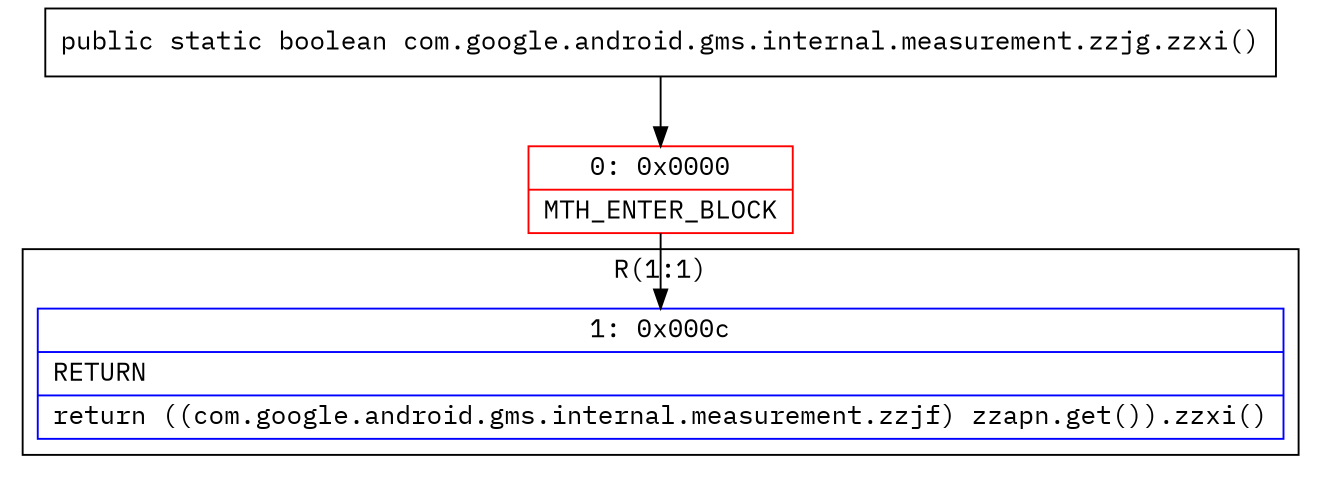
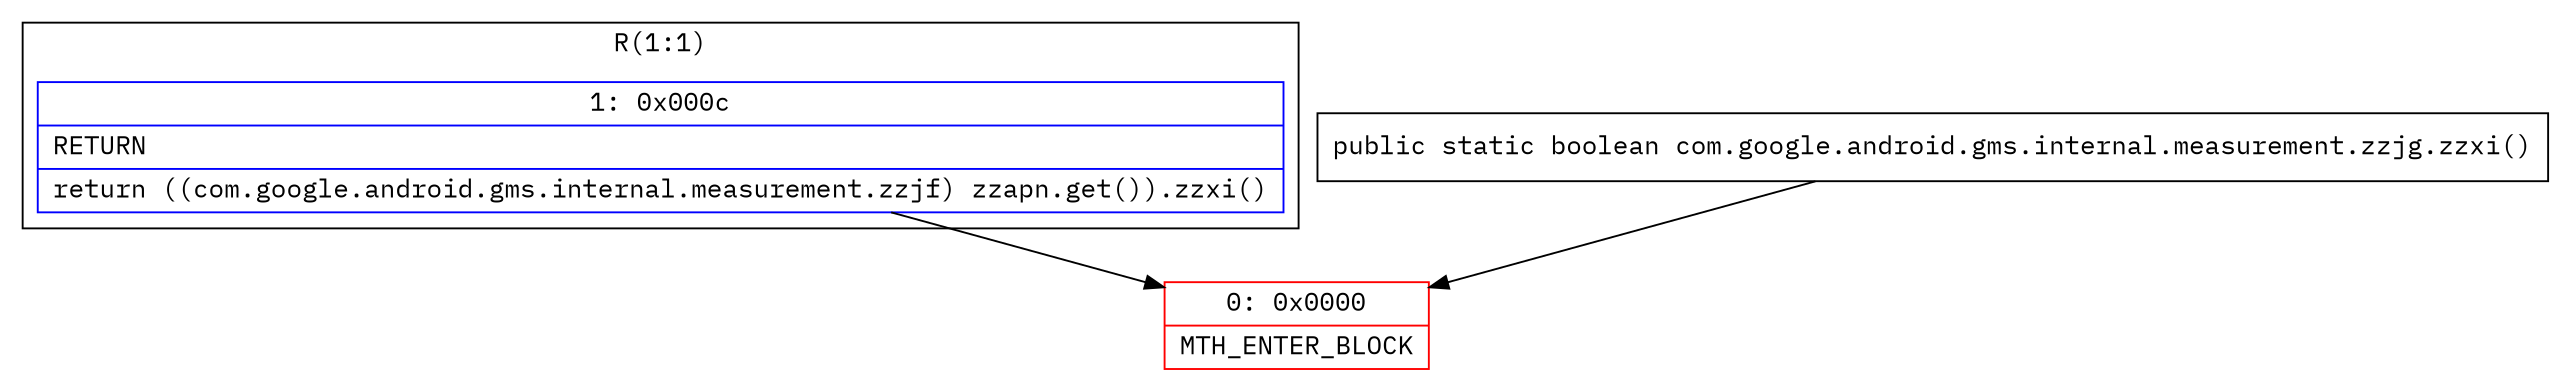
(661, 261) -> (1018, 247)
